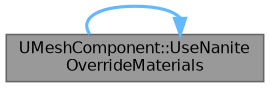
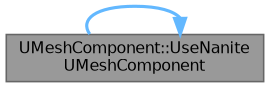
(135, 58) -> (135, 58)
